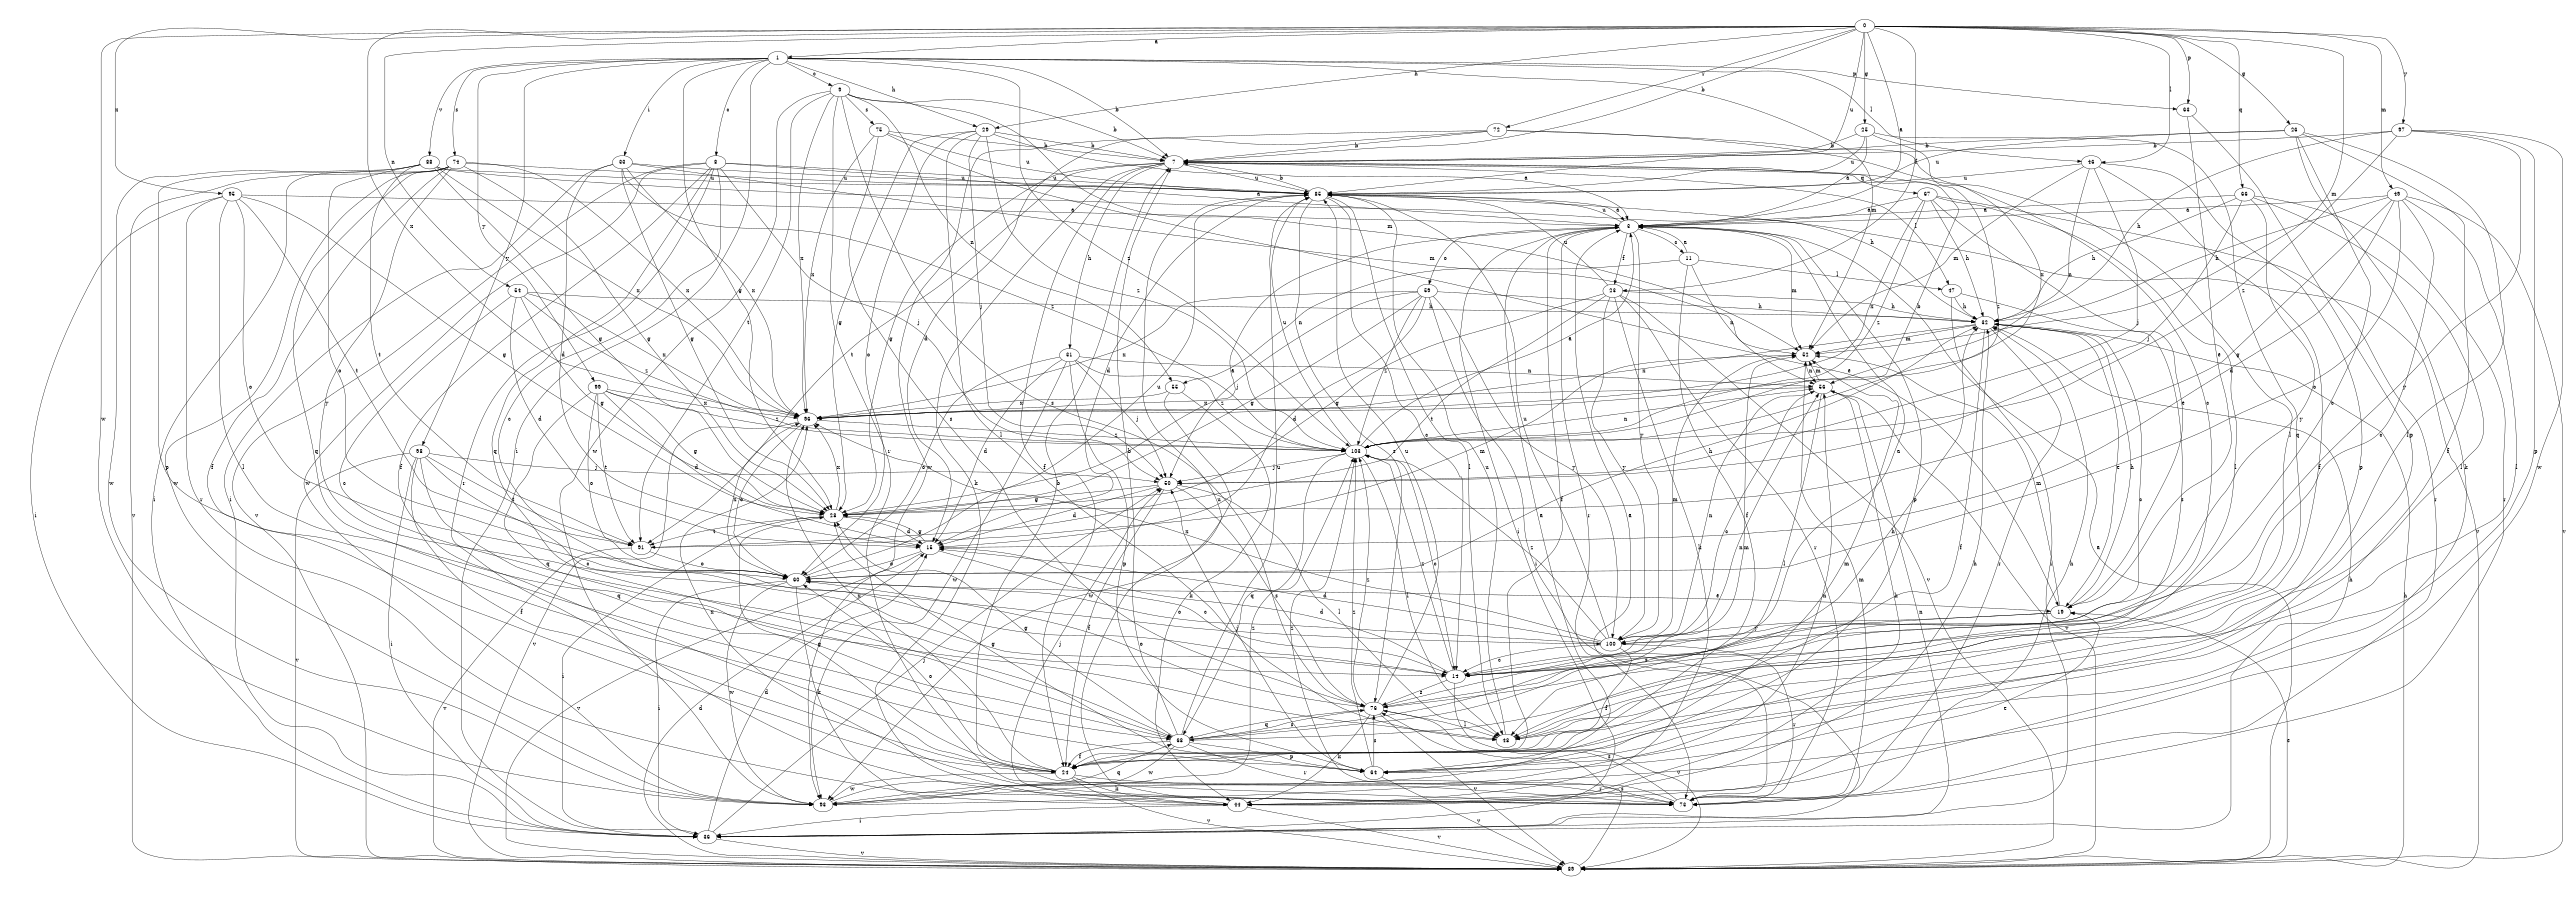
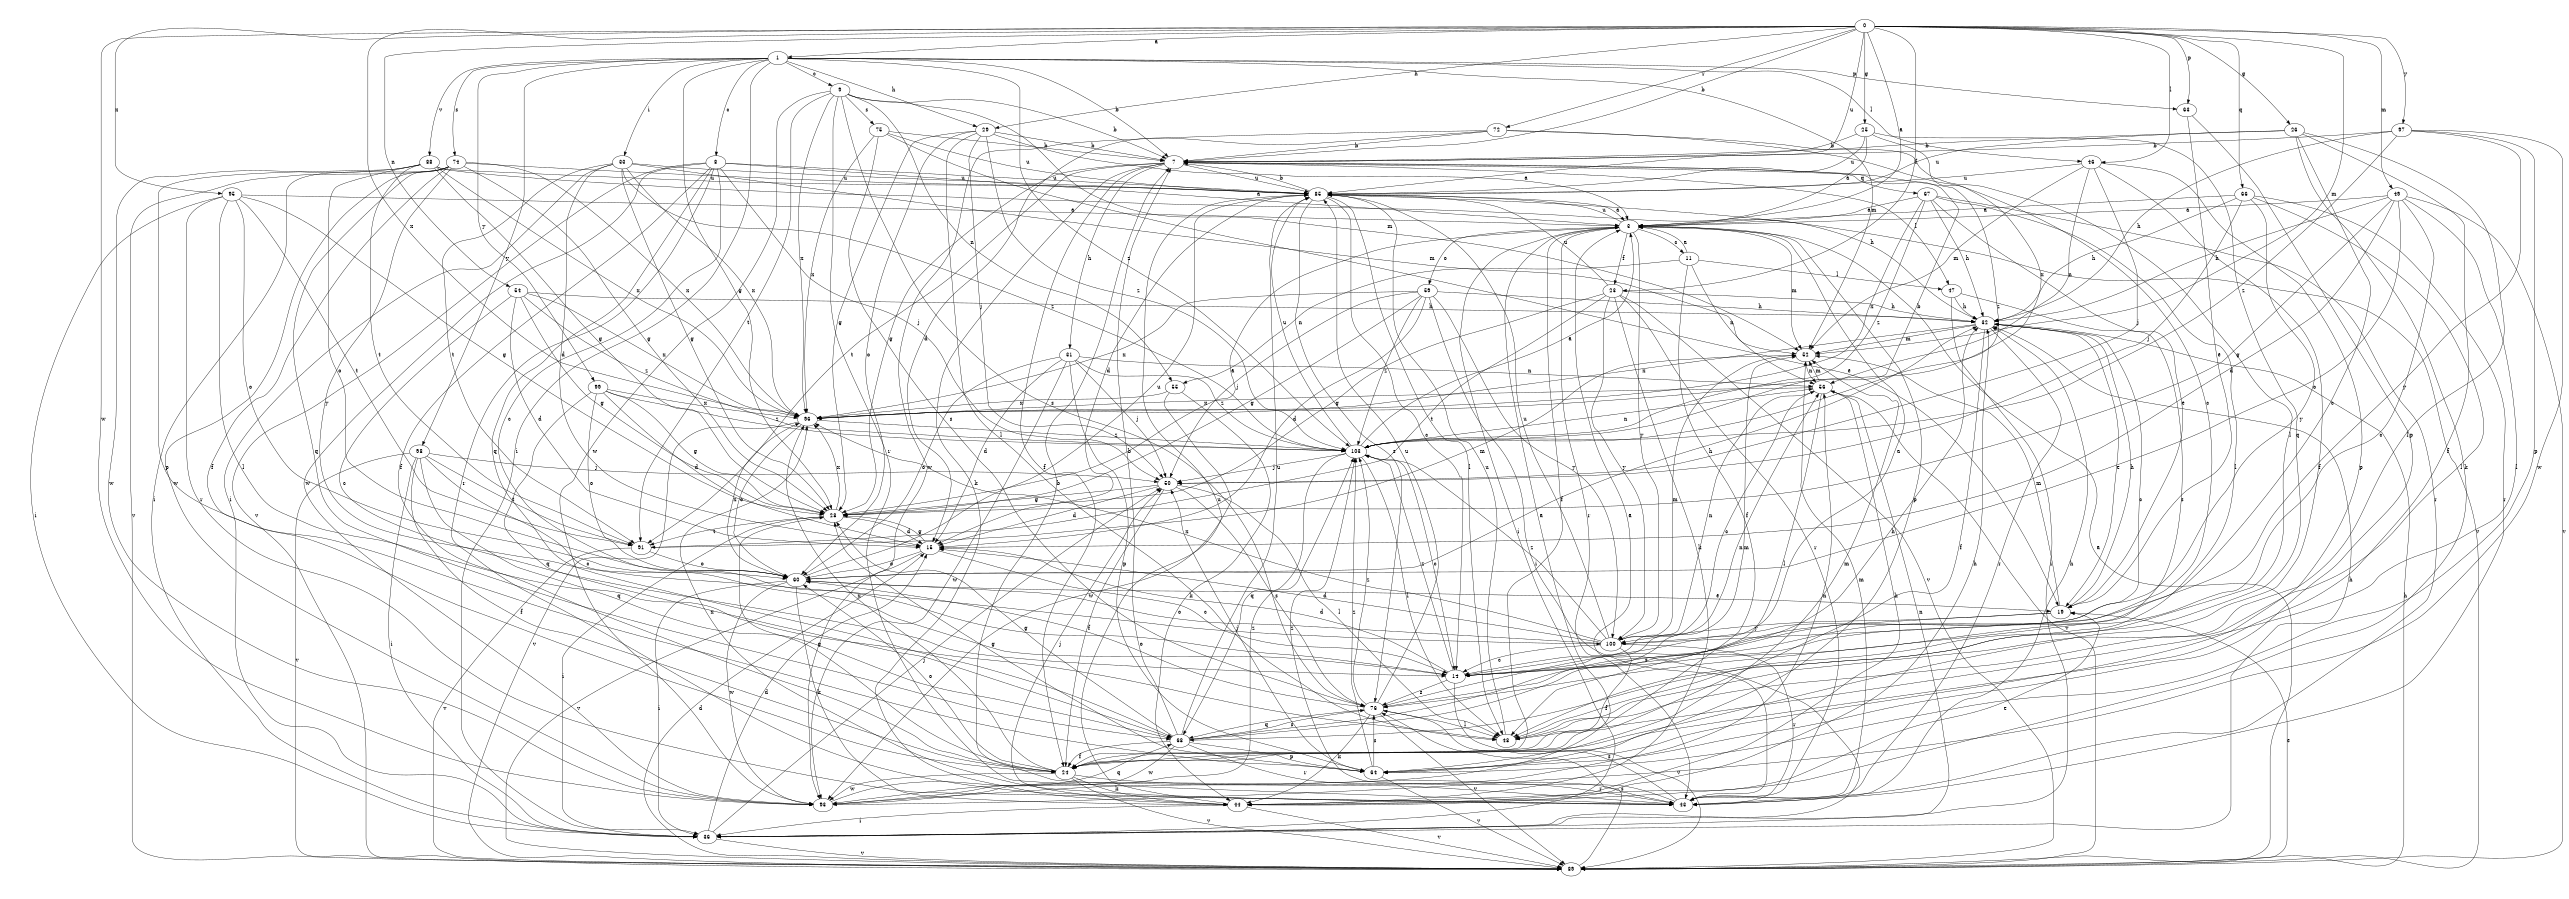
(604, 466) -> (448, 341)
(1683, 805) -> (1683, 805)
